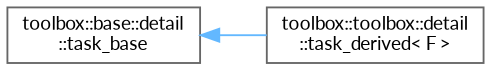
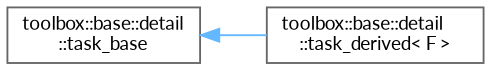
(375, 35) -> (375, 35)
